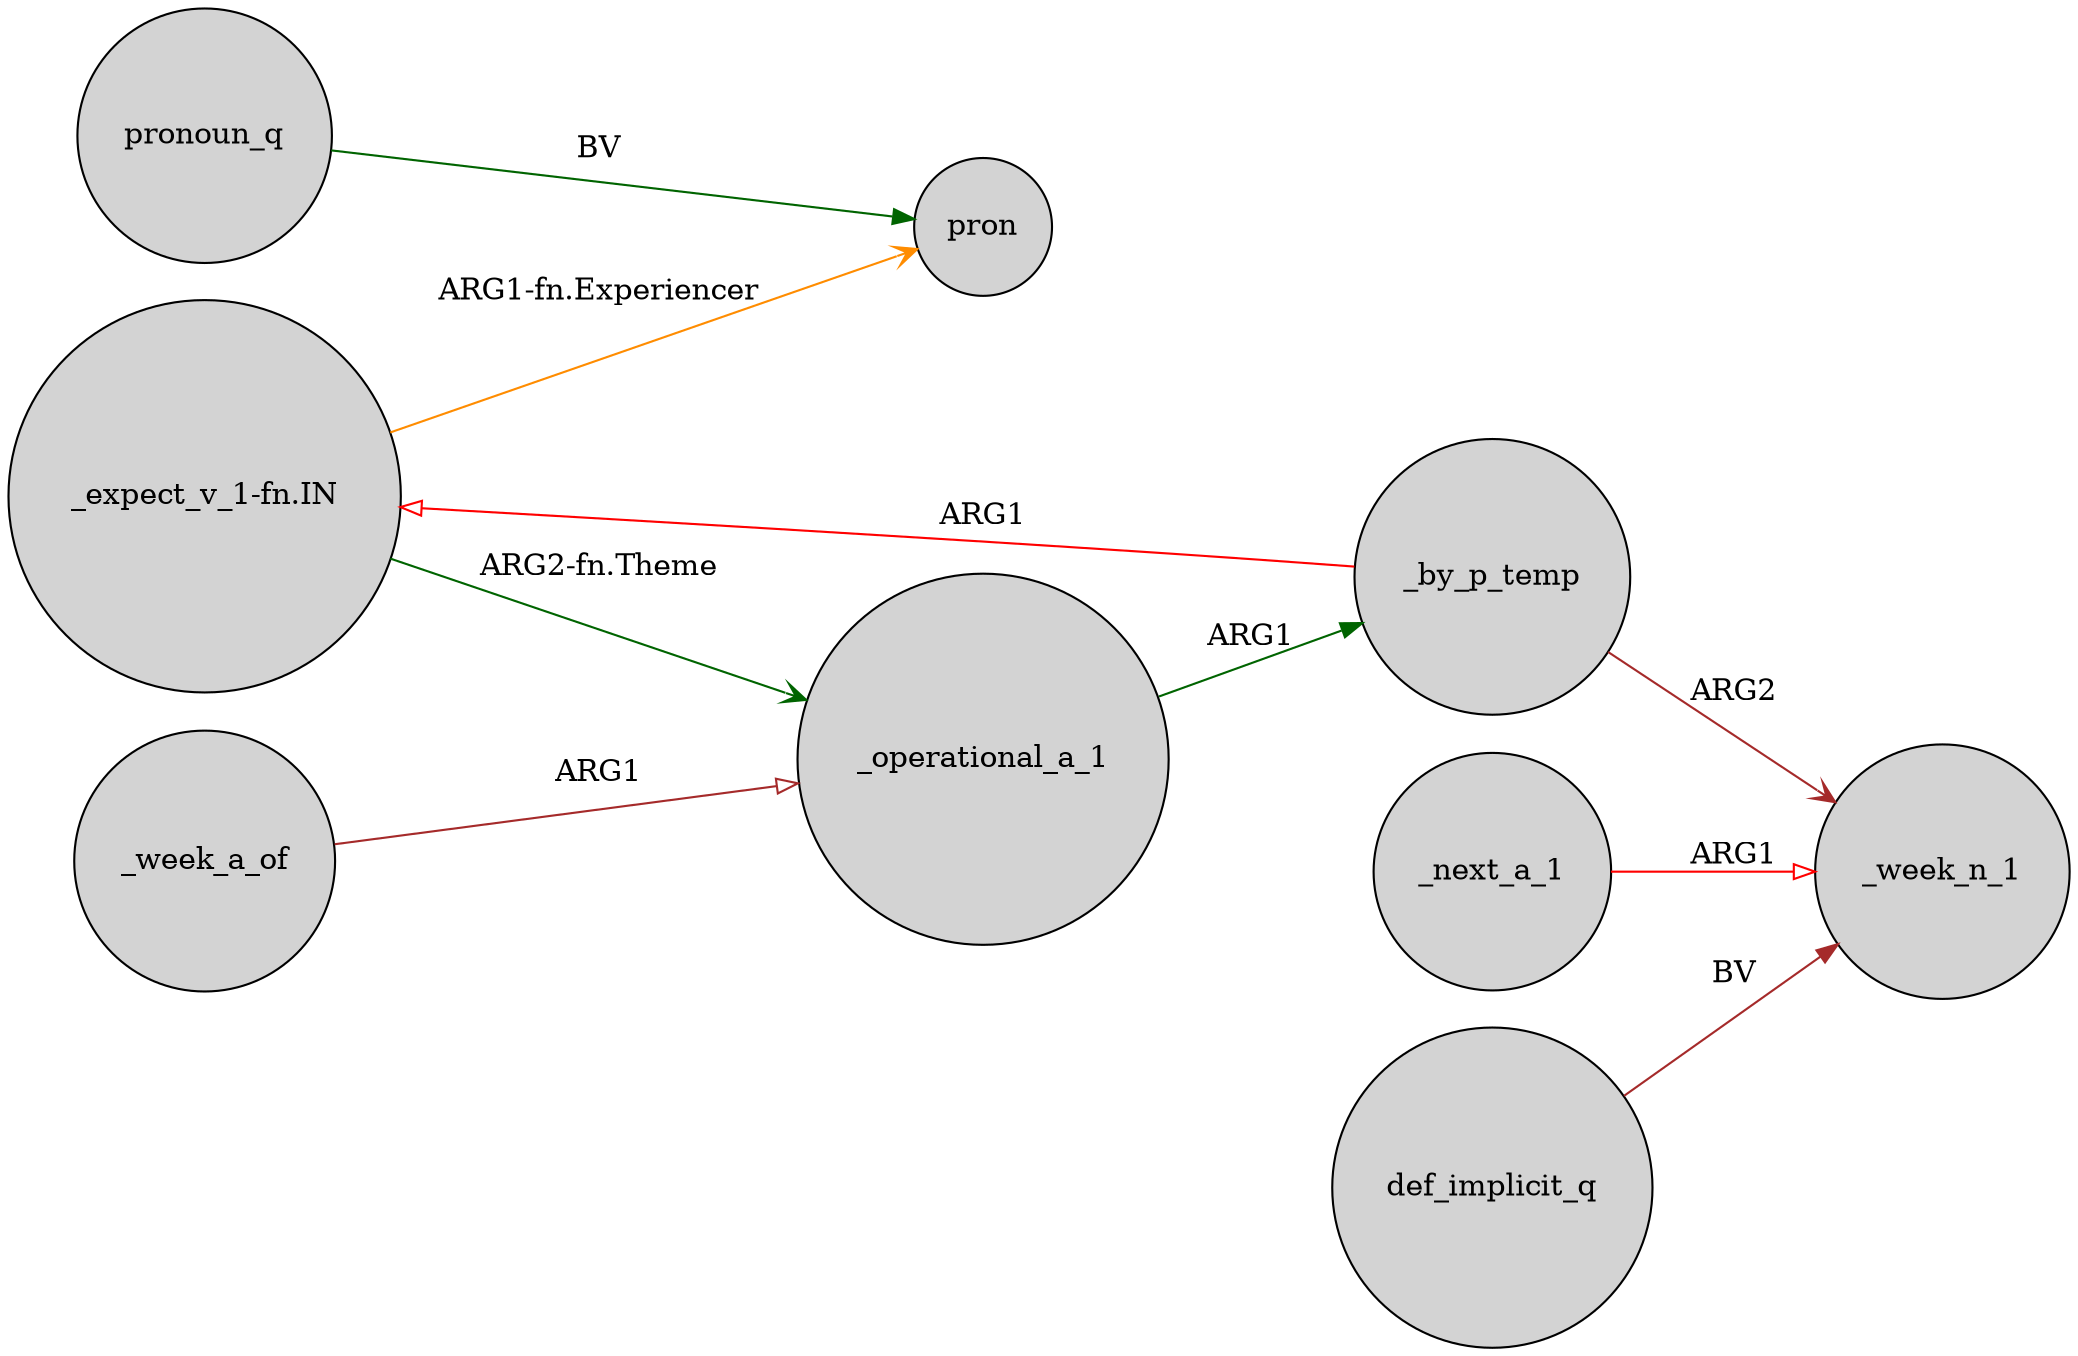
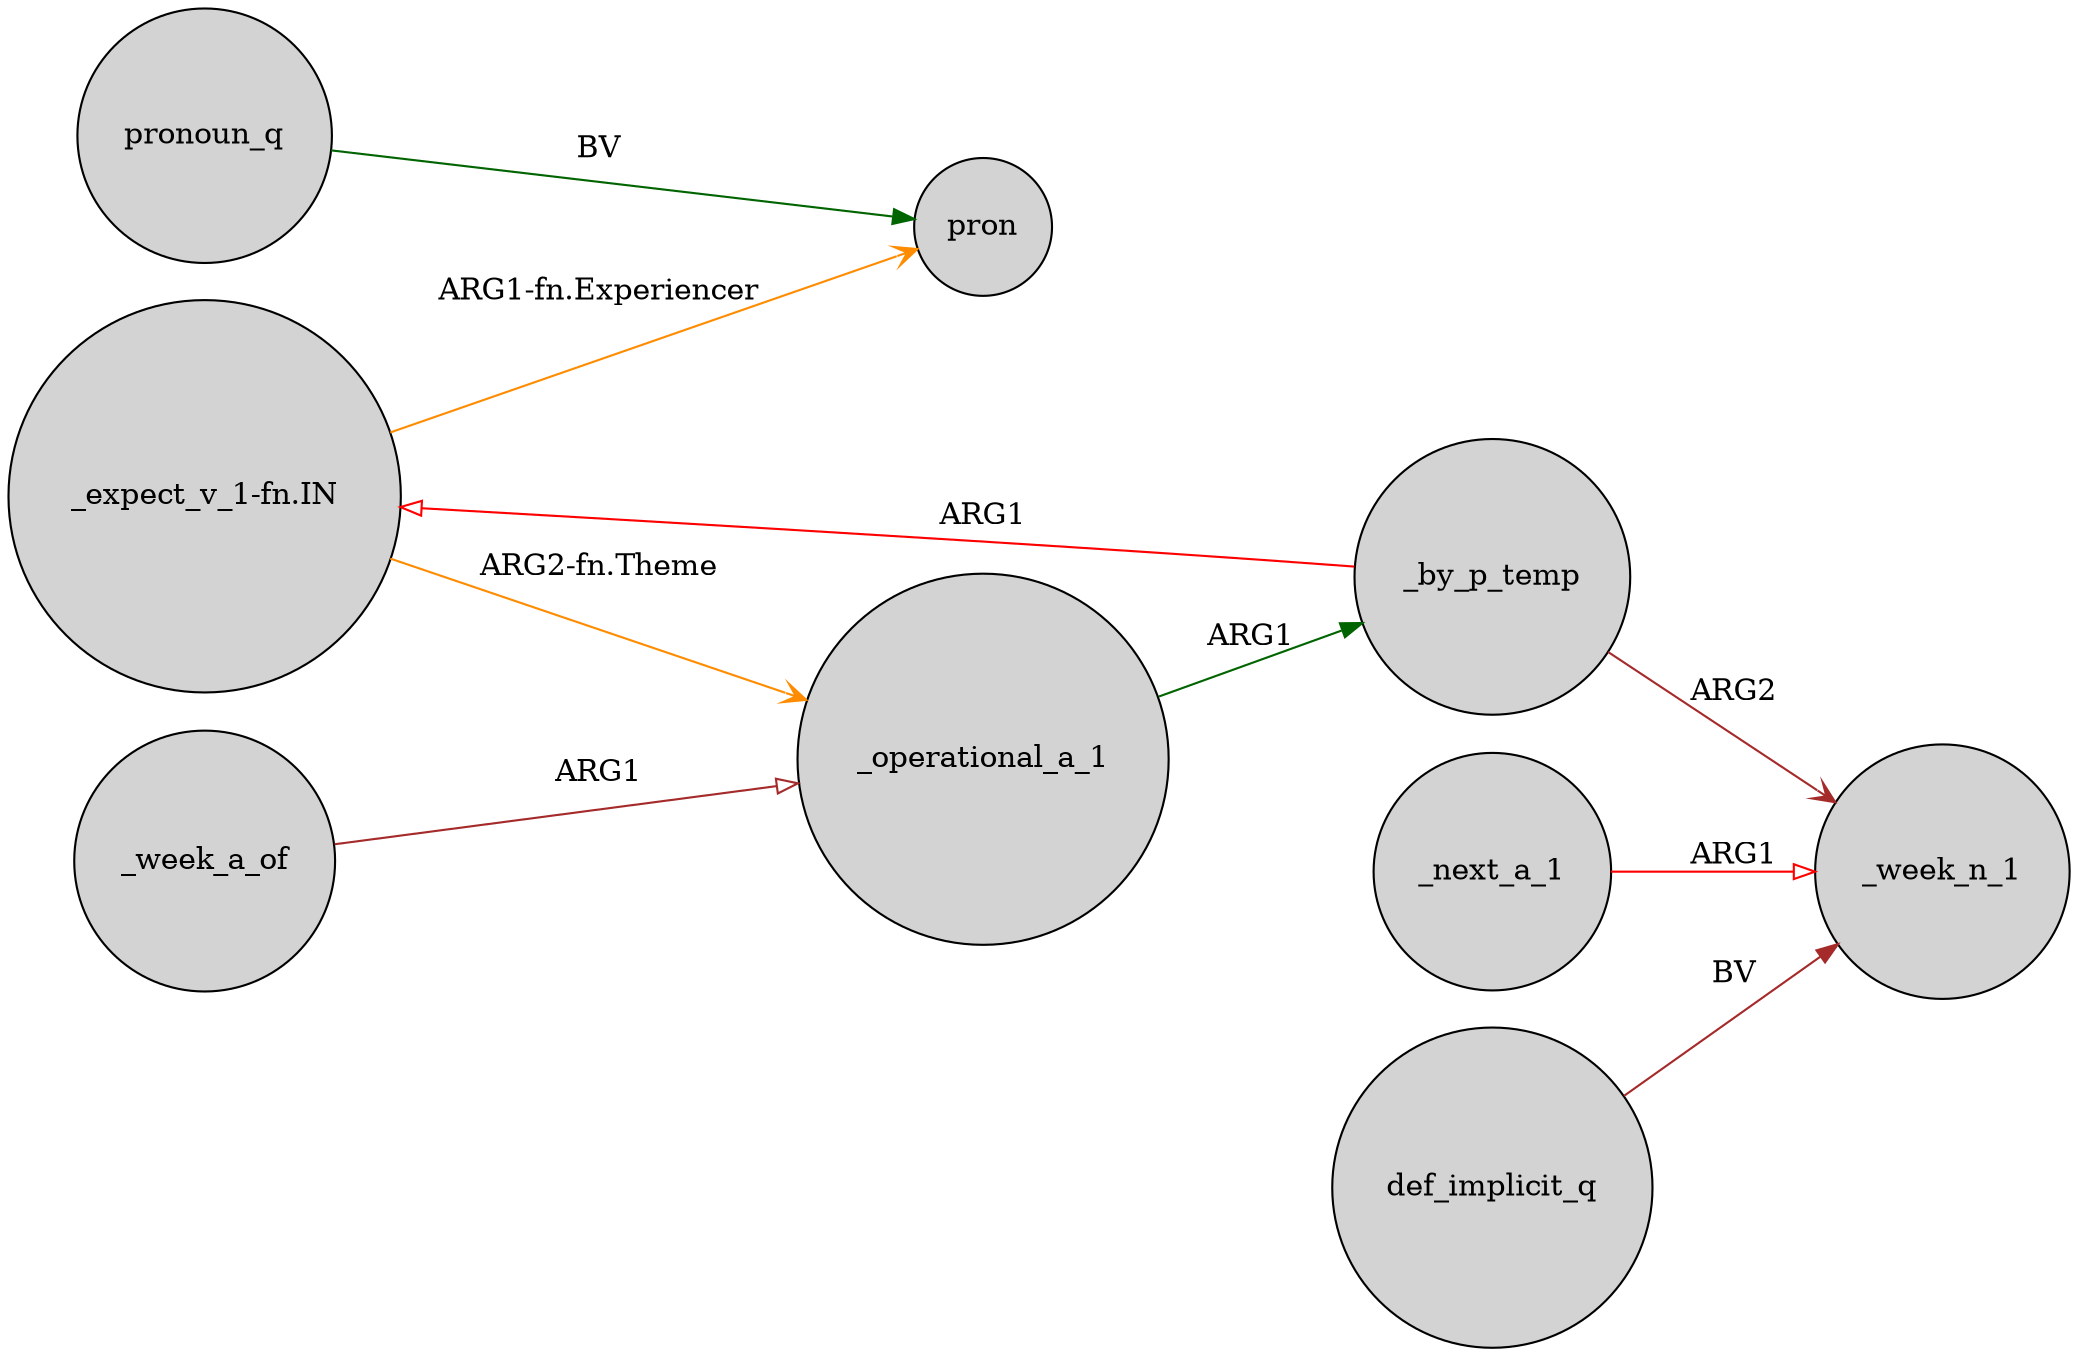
(588, 626) -> (588, 626)
